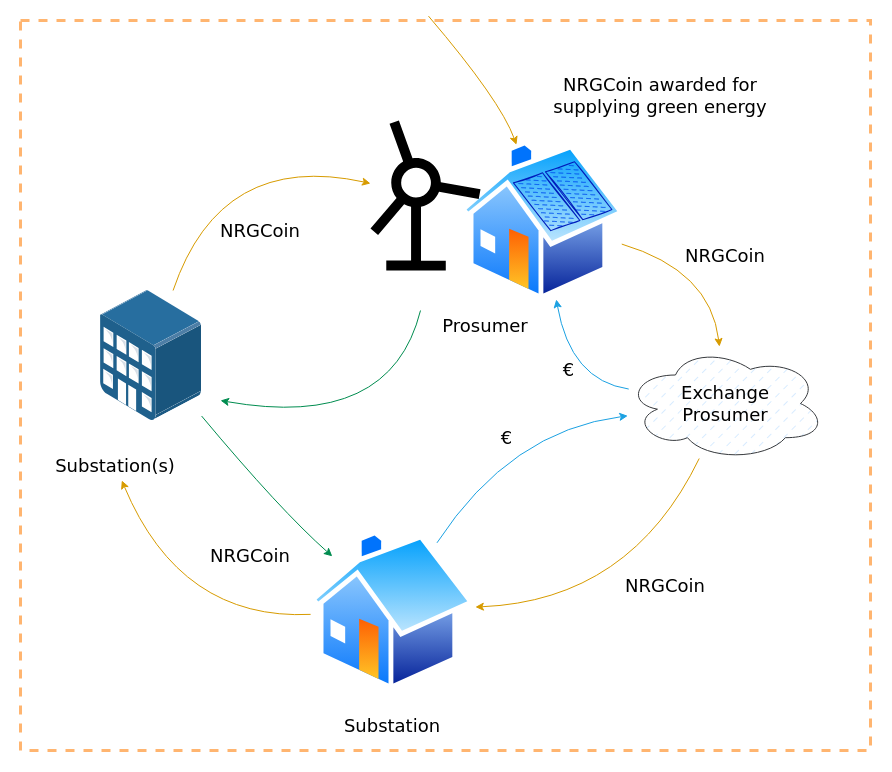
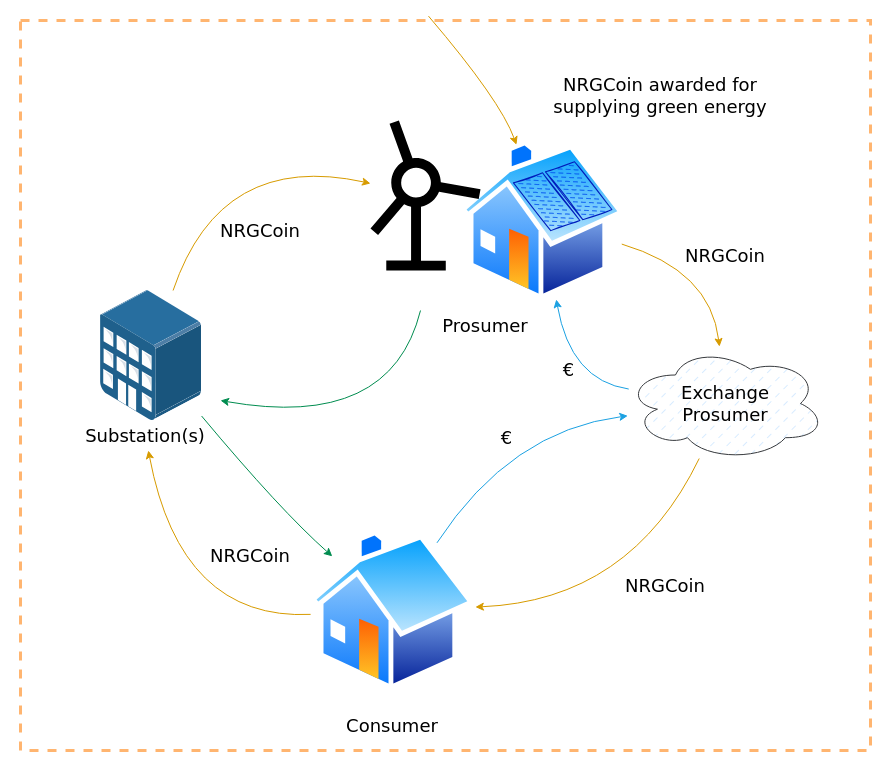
(116, 466) -> (146, 436)
(393, 726) -> (393, 726)
